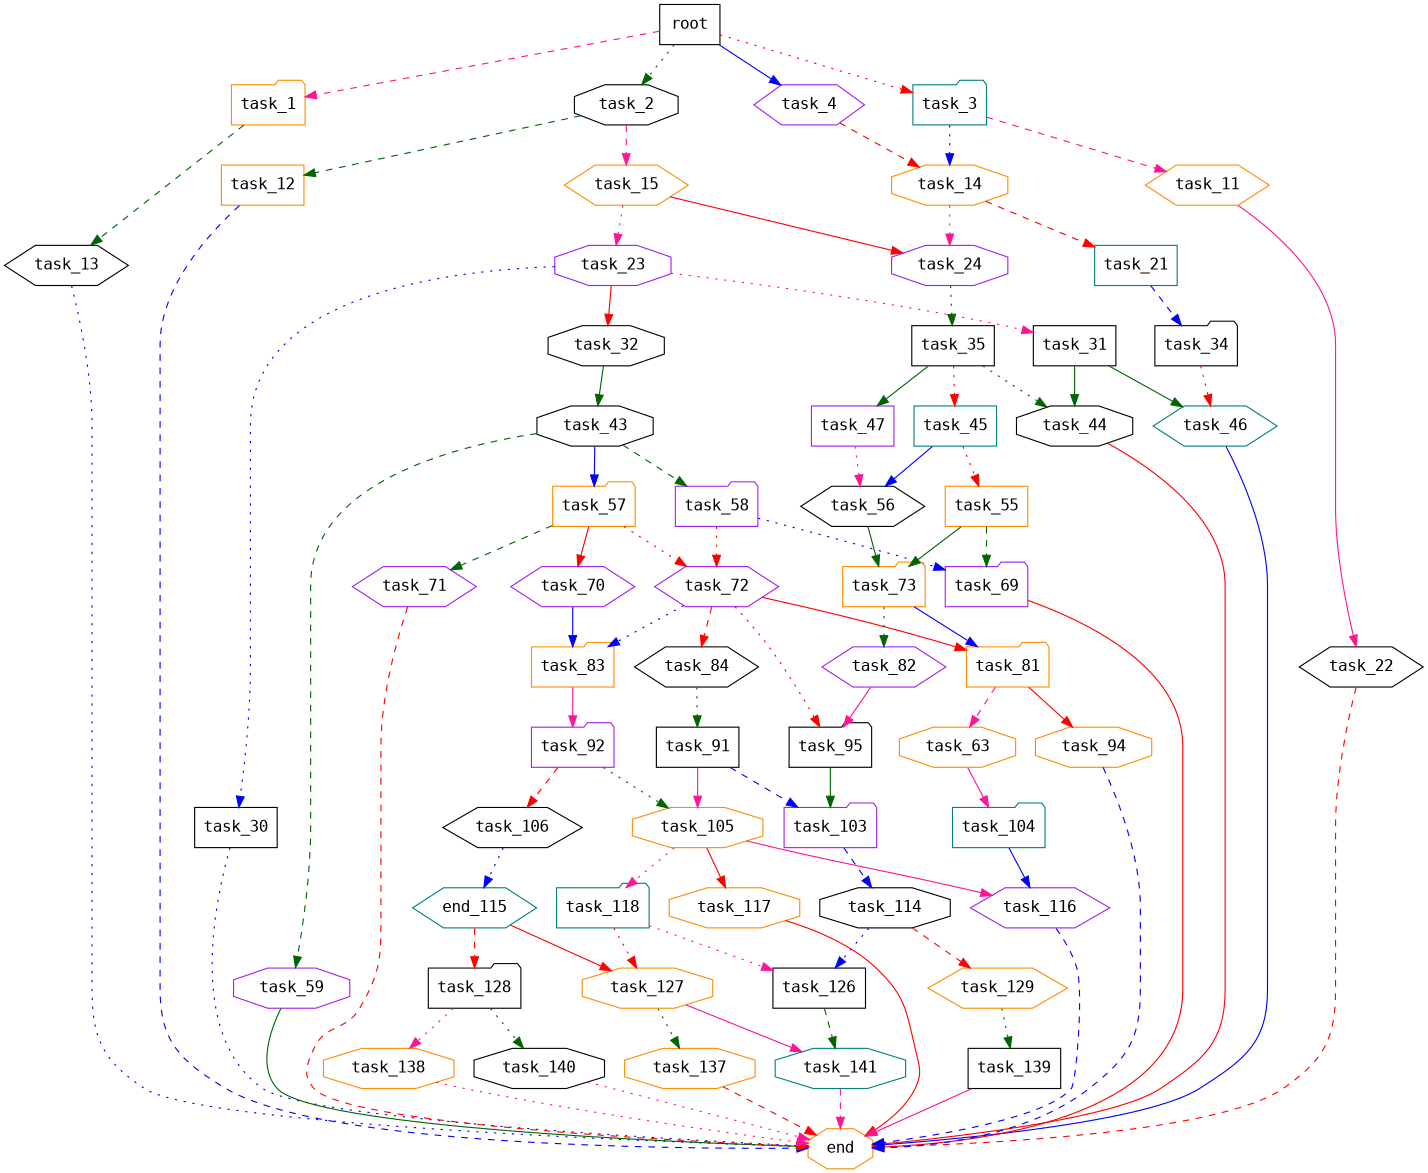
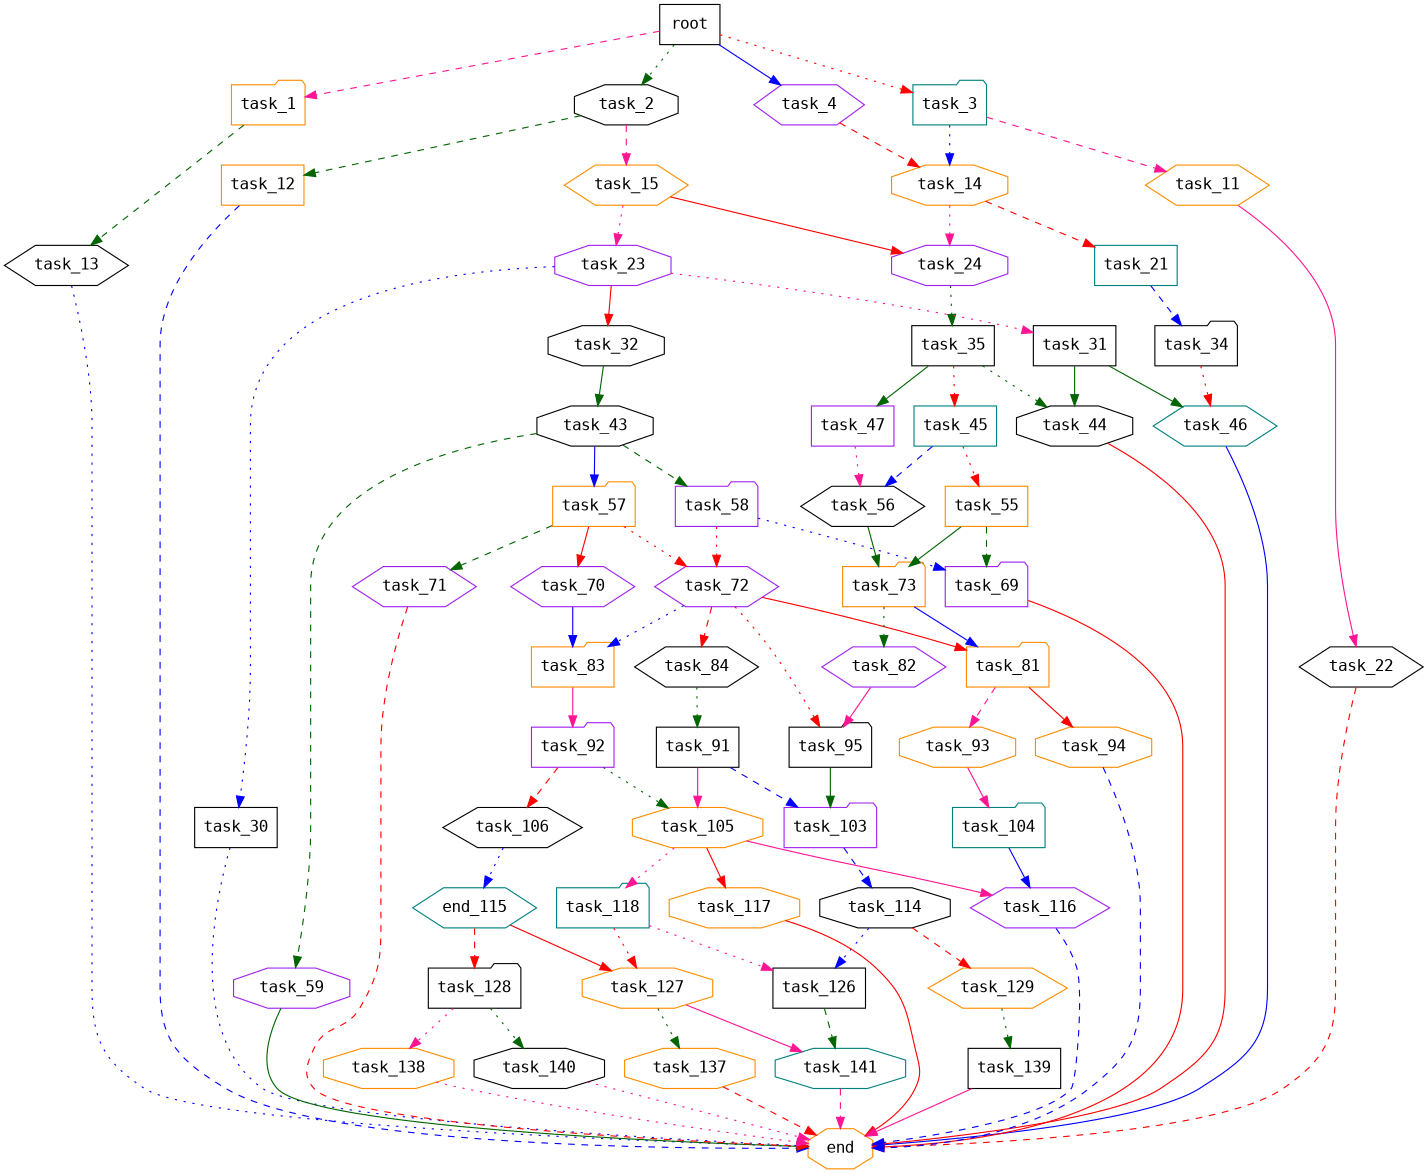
(913, 463) -> (913, 463)
(958, 747) -> (958, 747)
